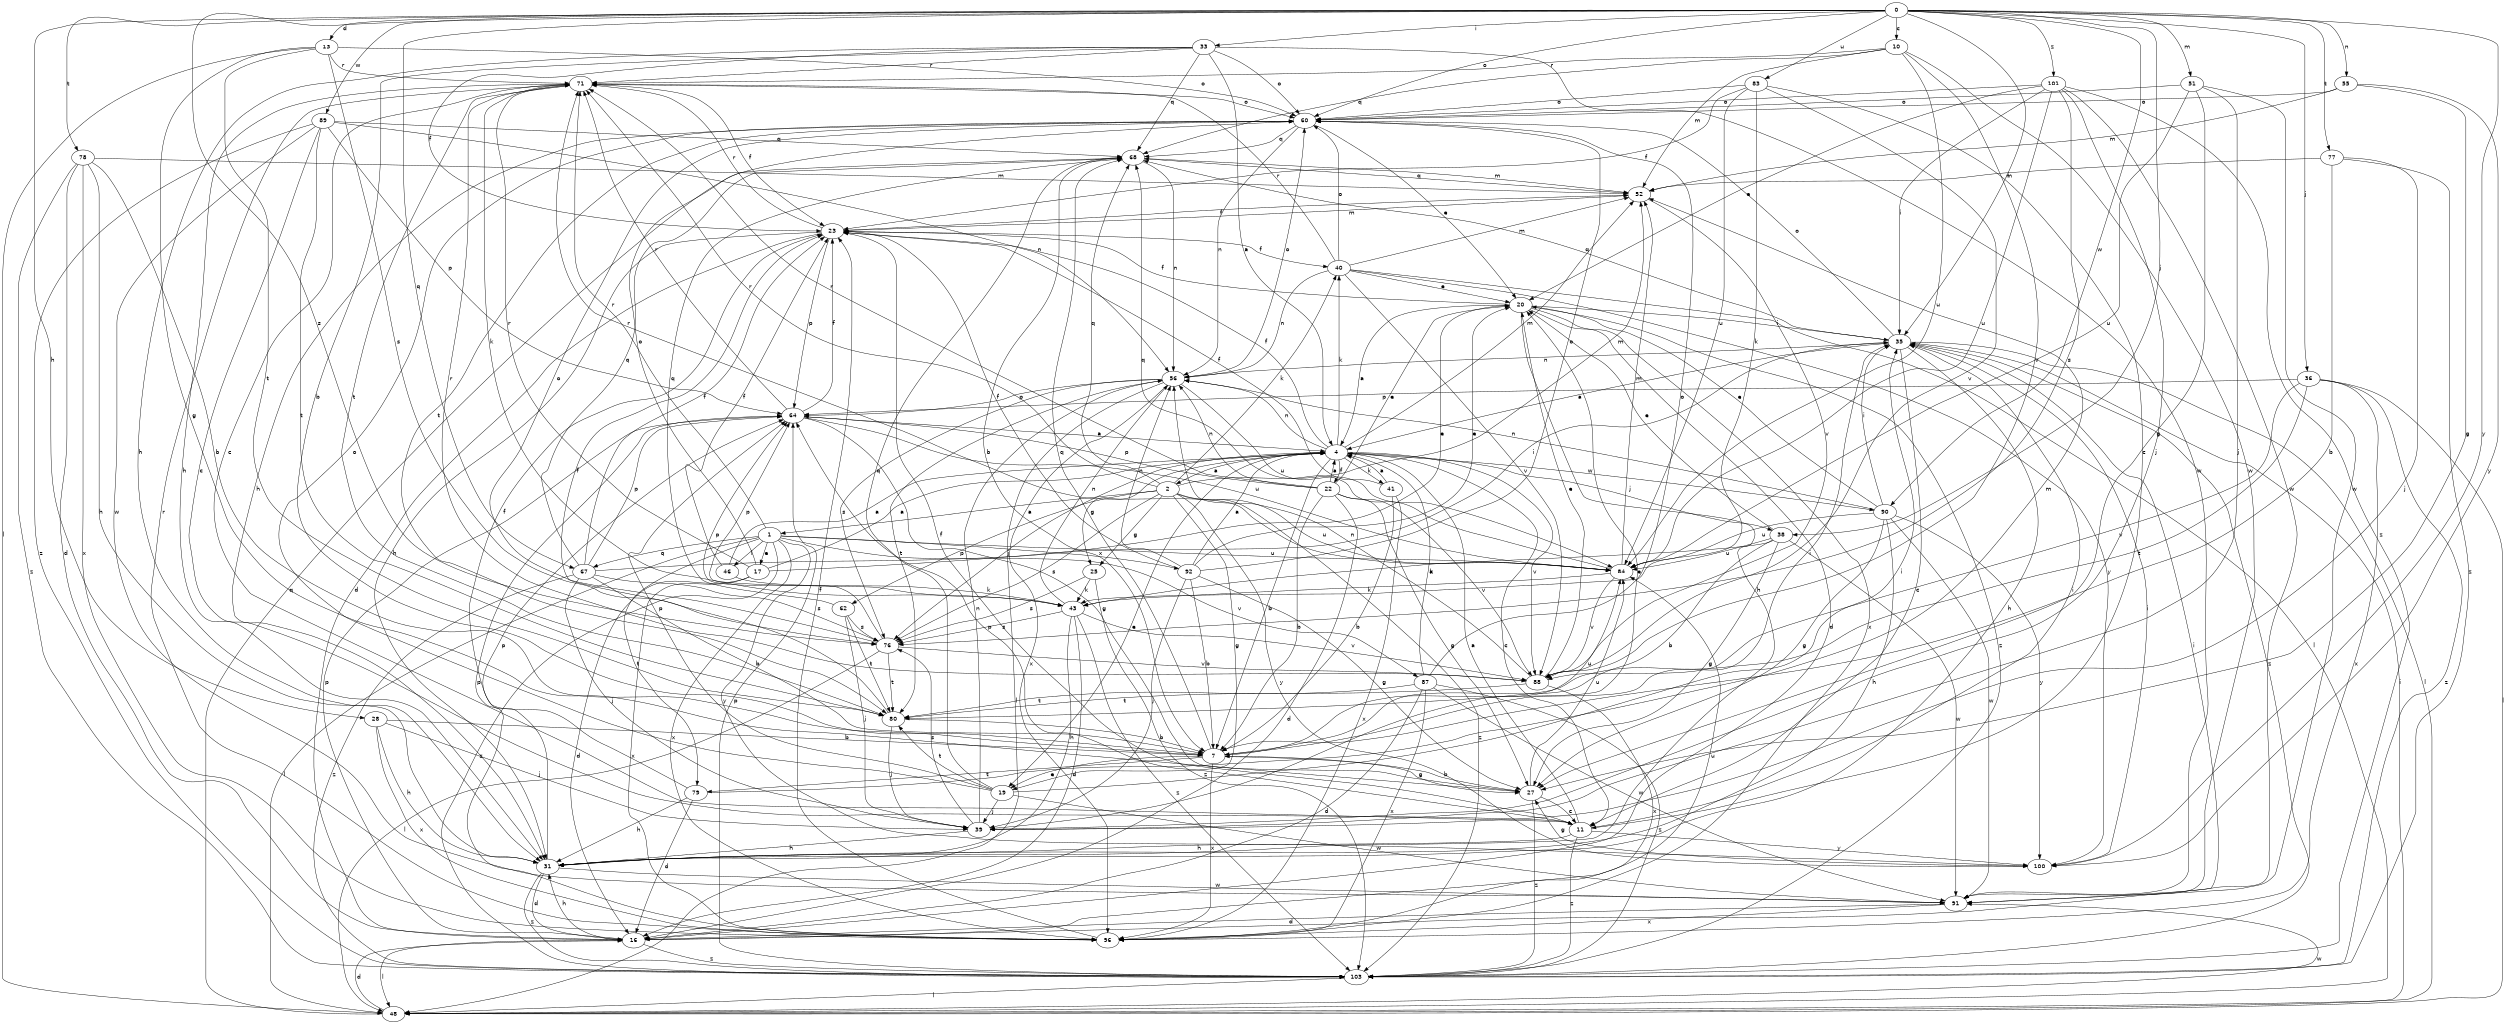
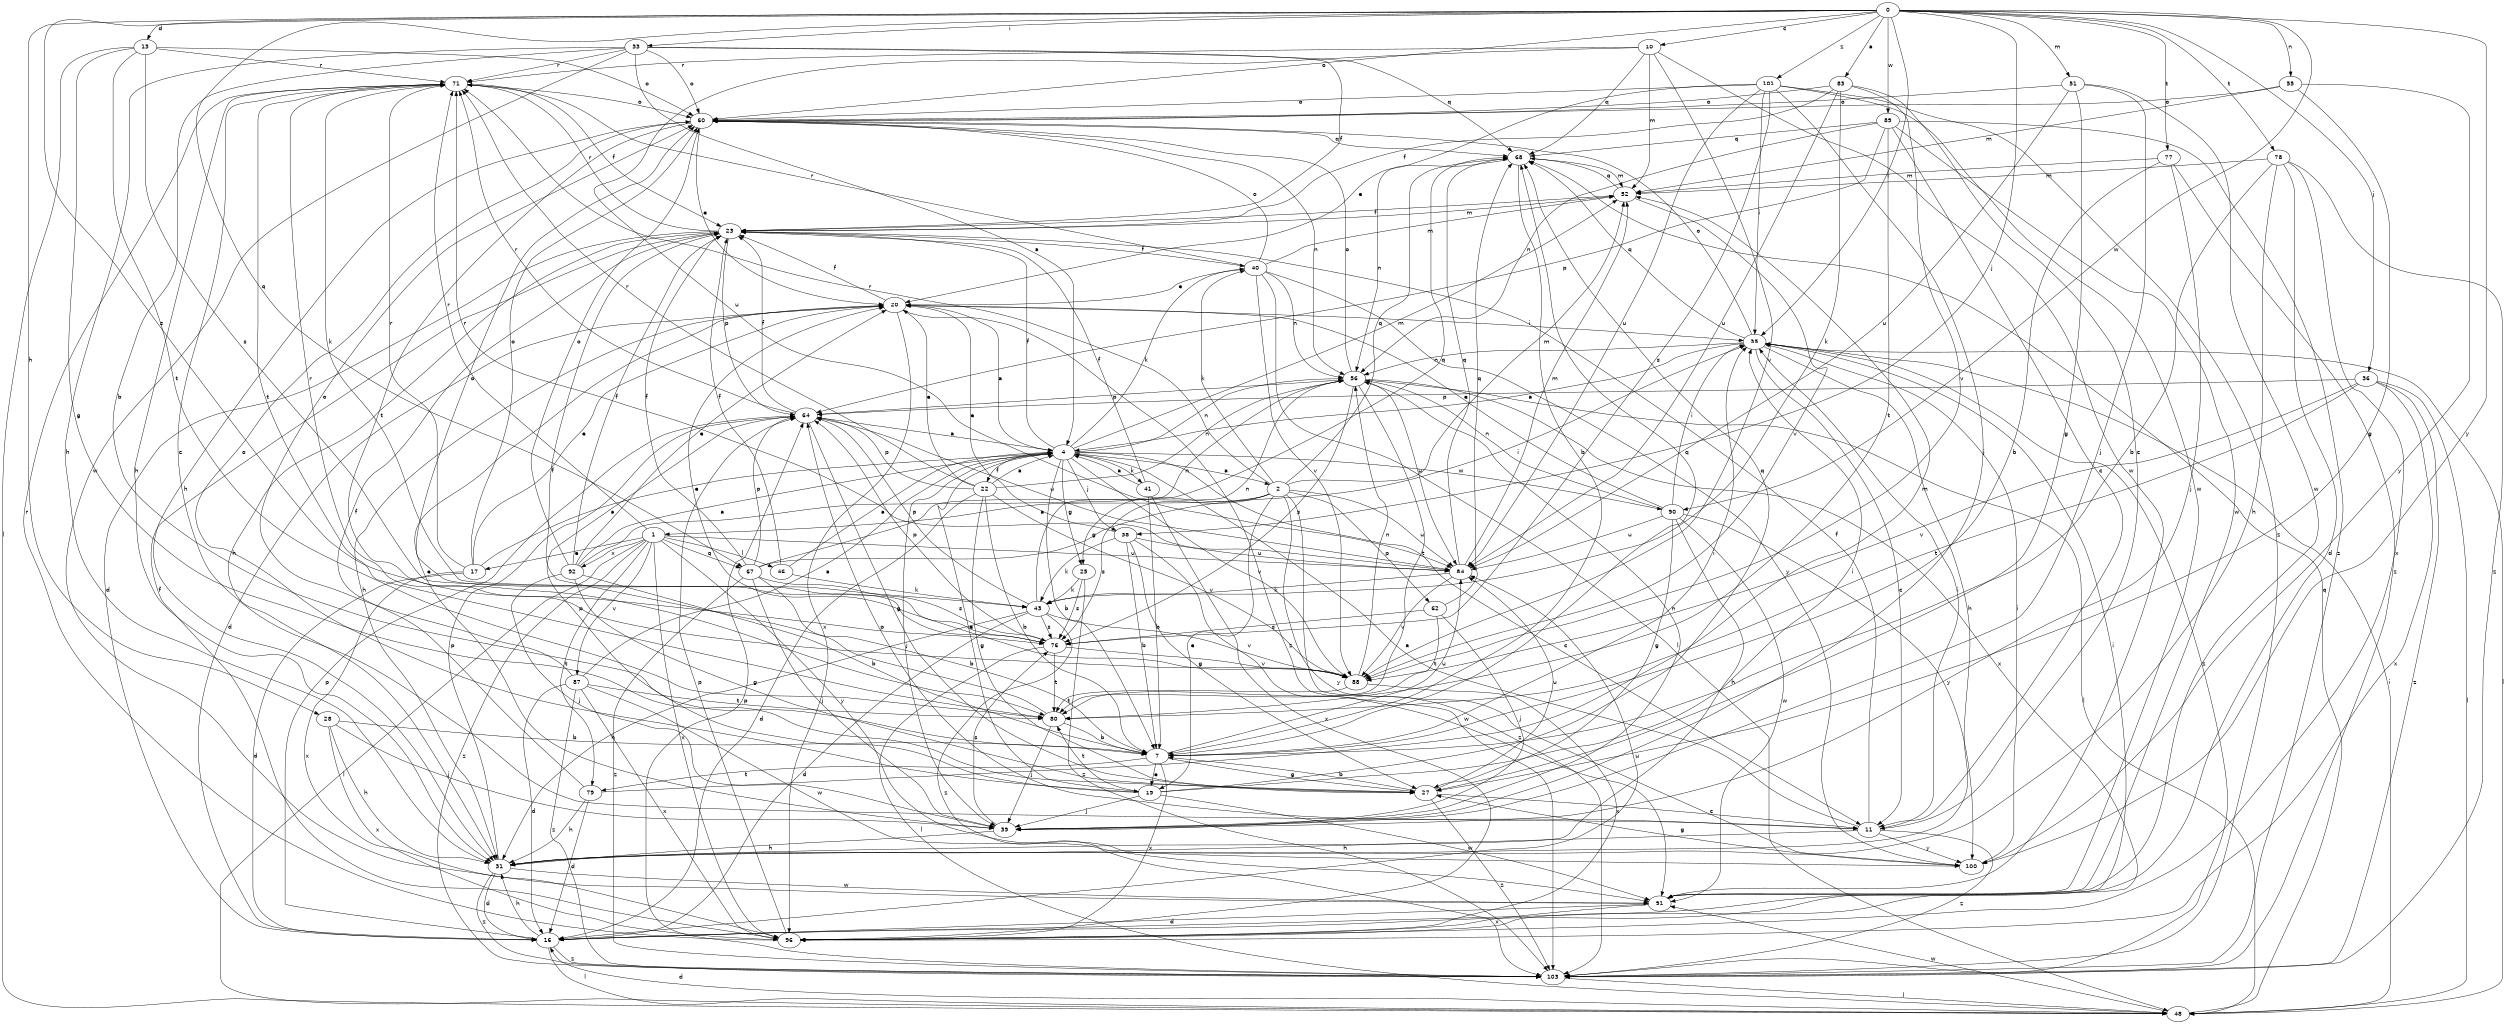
(1842, 47) -> (1871, 47)
(1115, 489) -> (903, 588)
(1237, 646) -> (1193, 646)
